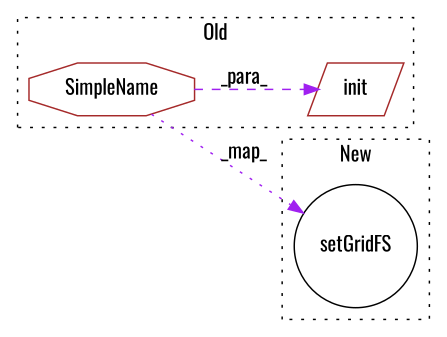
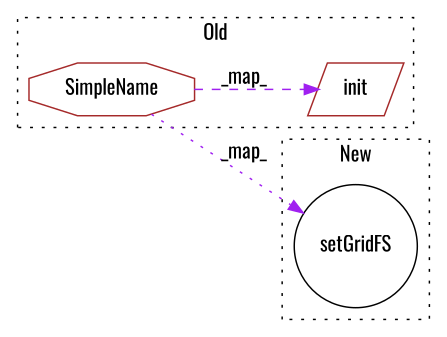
(244, 78) -> (244, 78)
